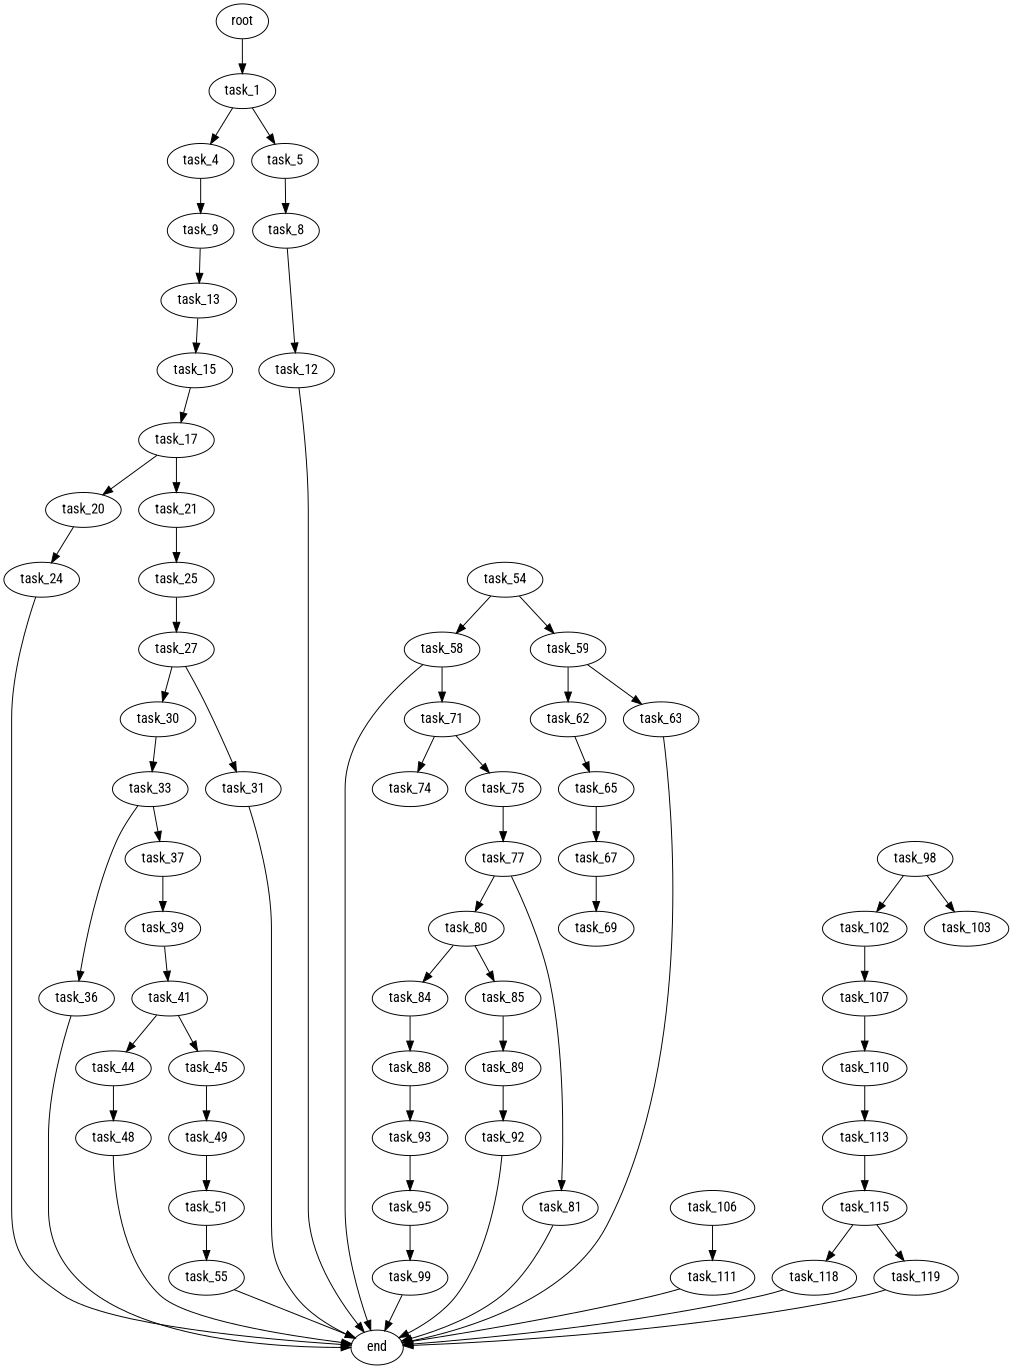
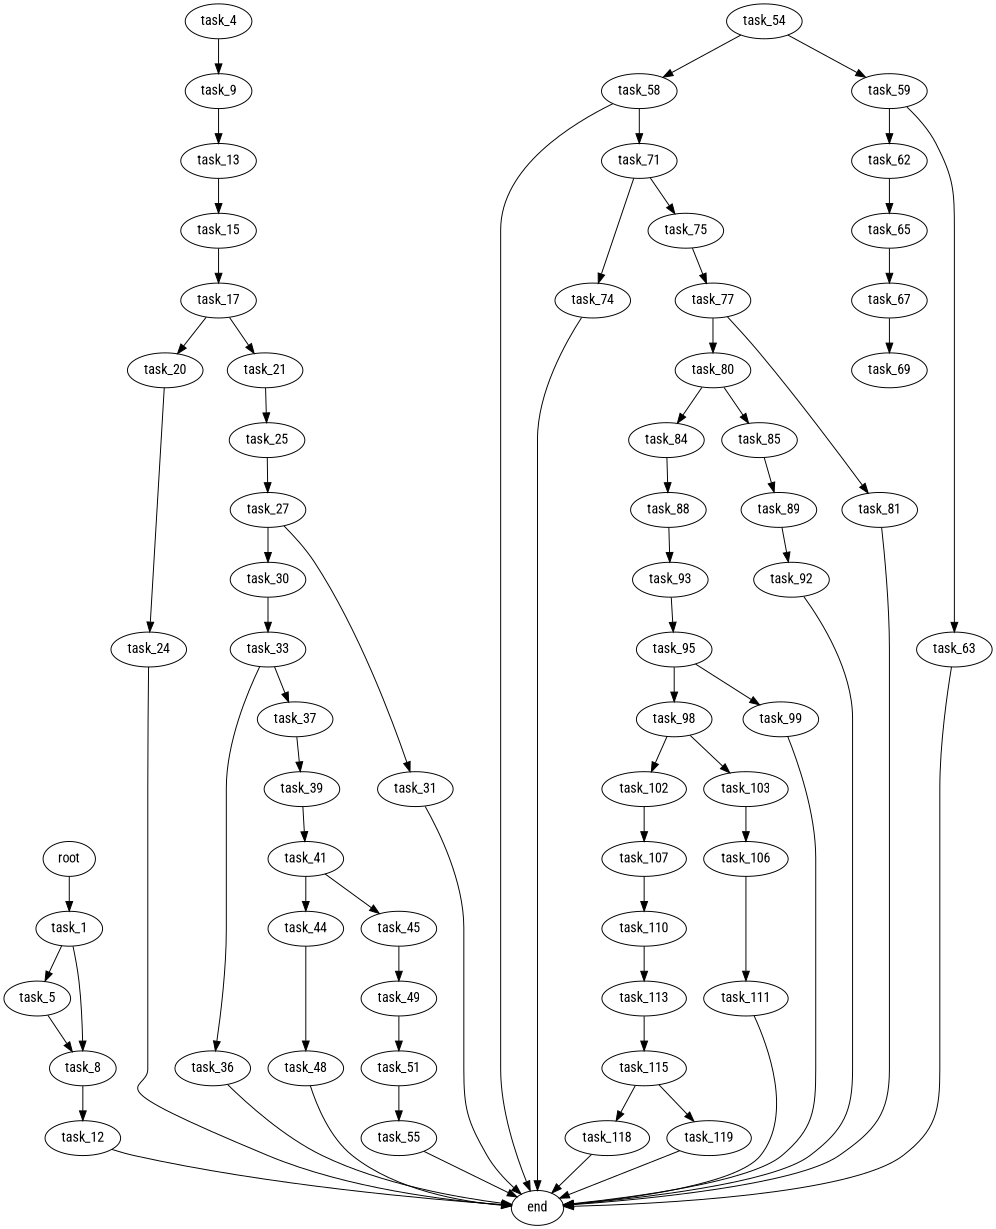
(224, 122) -> (80, 993)
none -> (674, 680)
none -> (538, 744)
none -> (746, 819)
